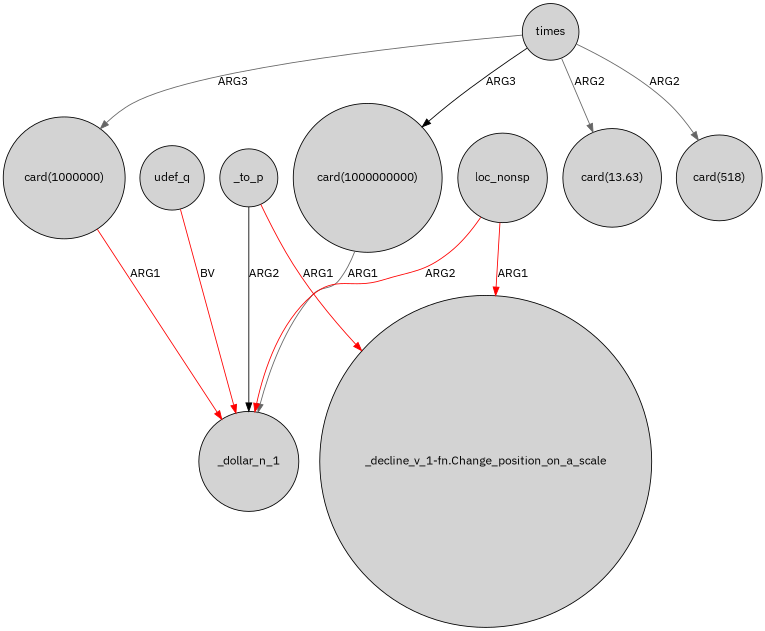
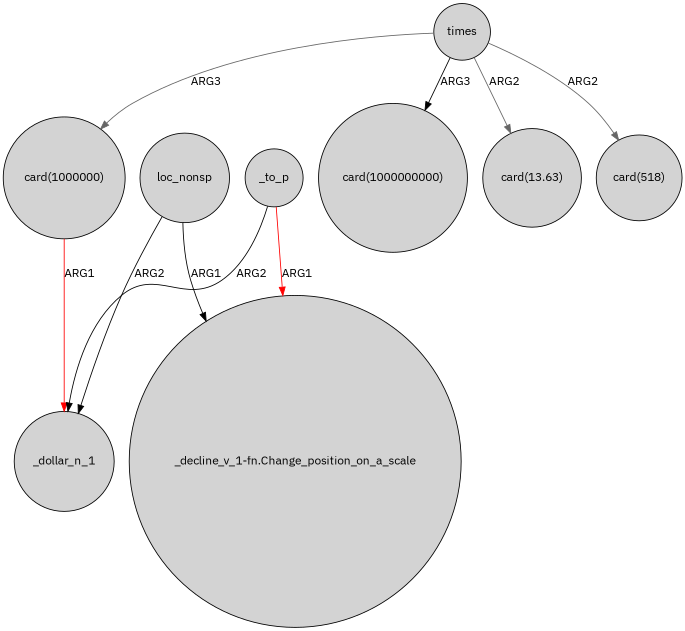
(172, 178) -> none
(498, 255) -> (188, 269)
(344, 284) -> (116, 309)
(295, 318) -> none
